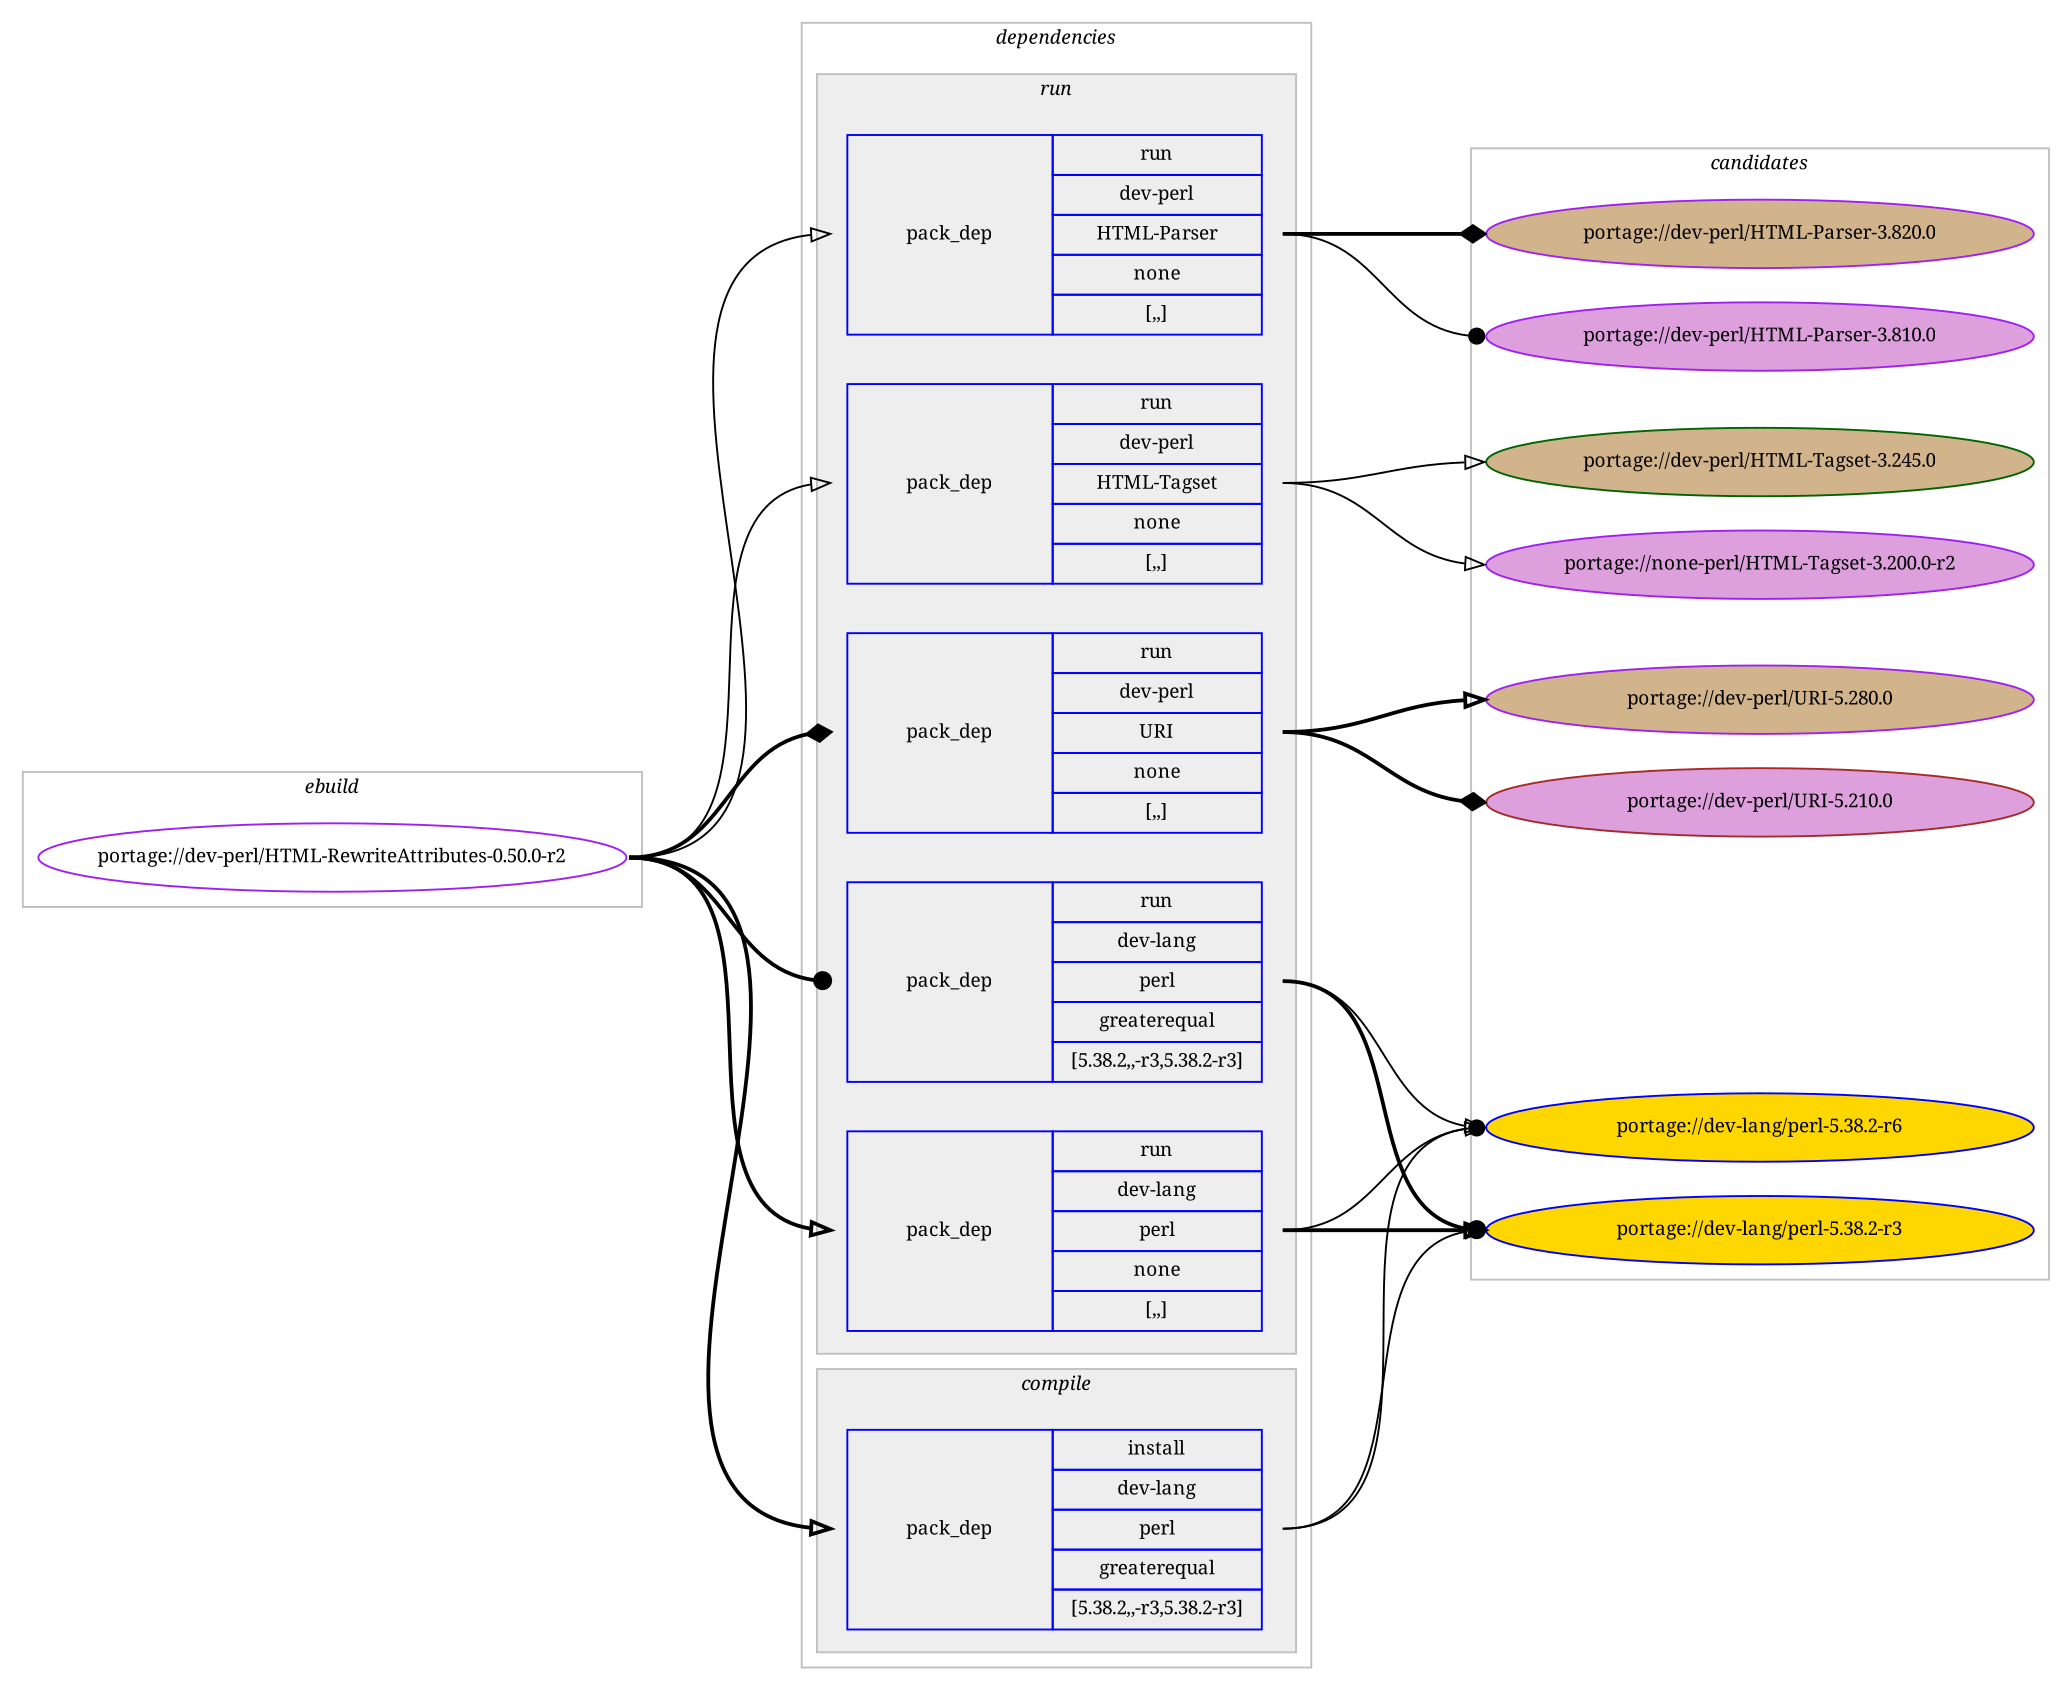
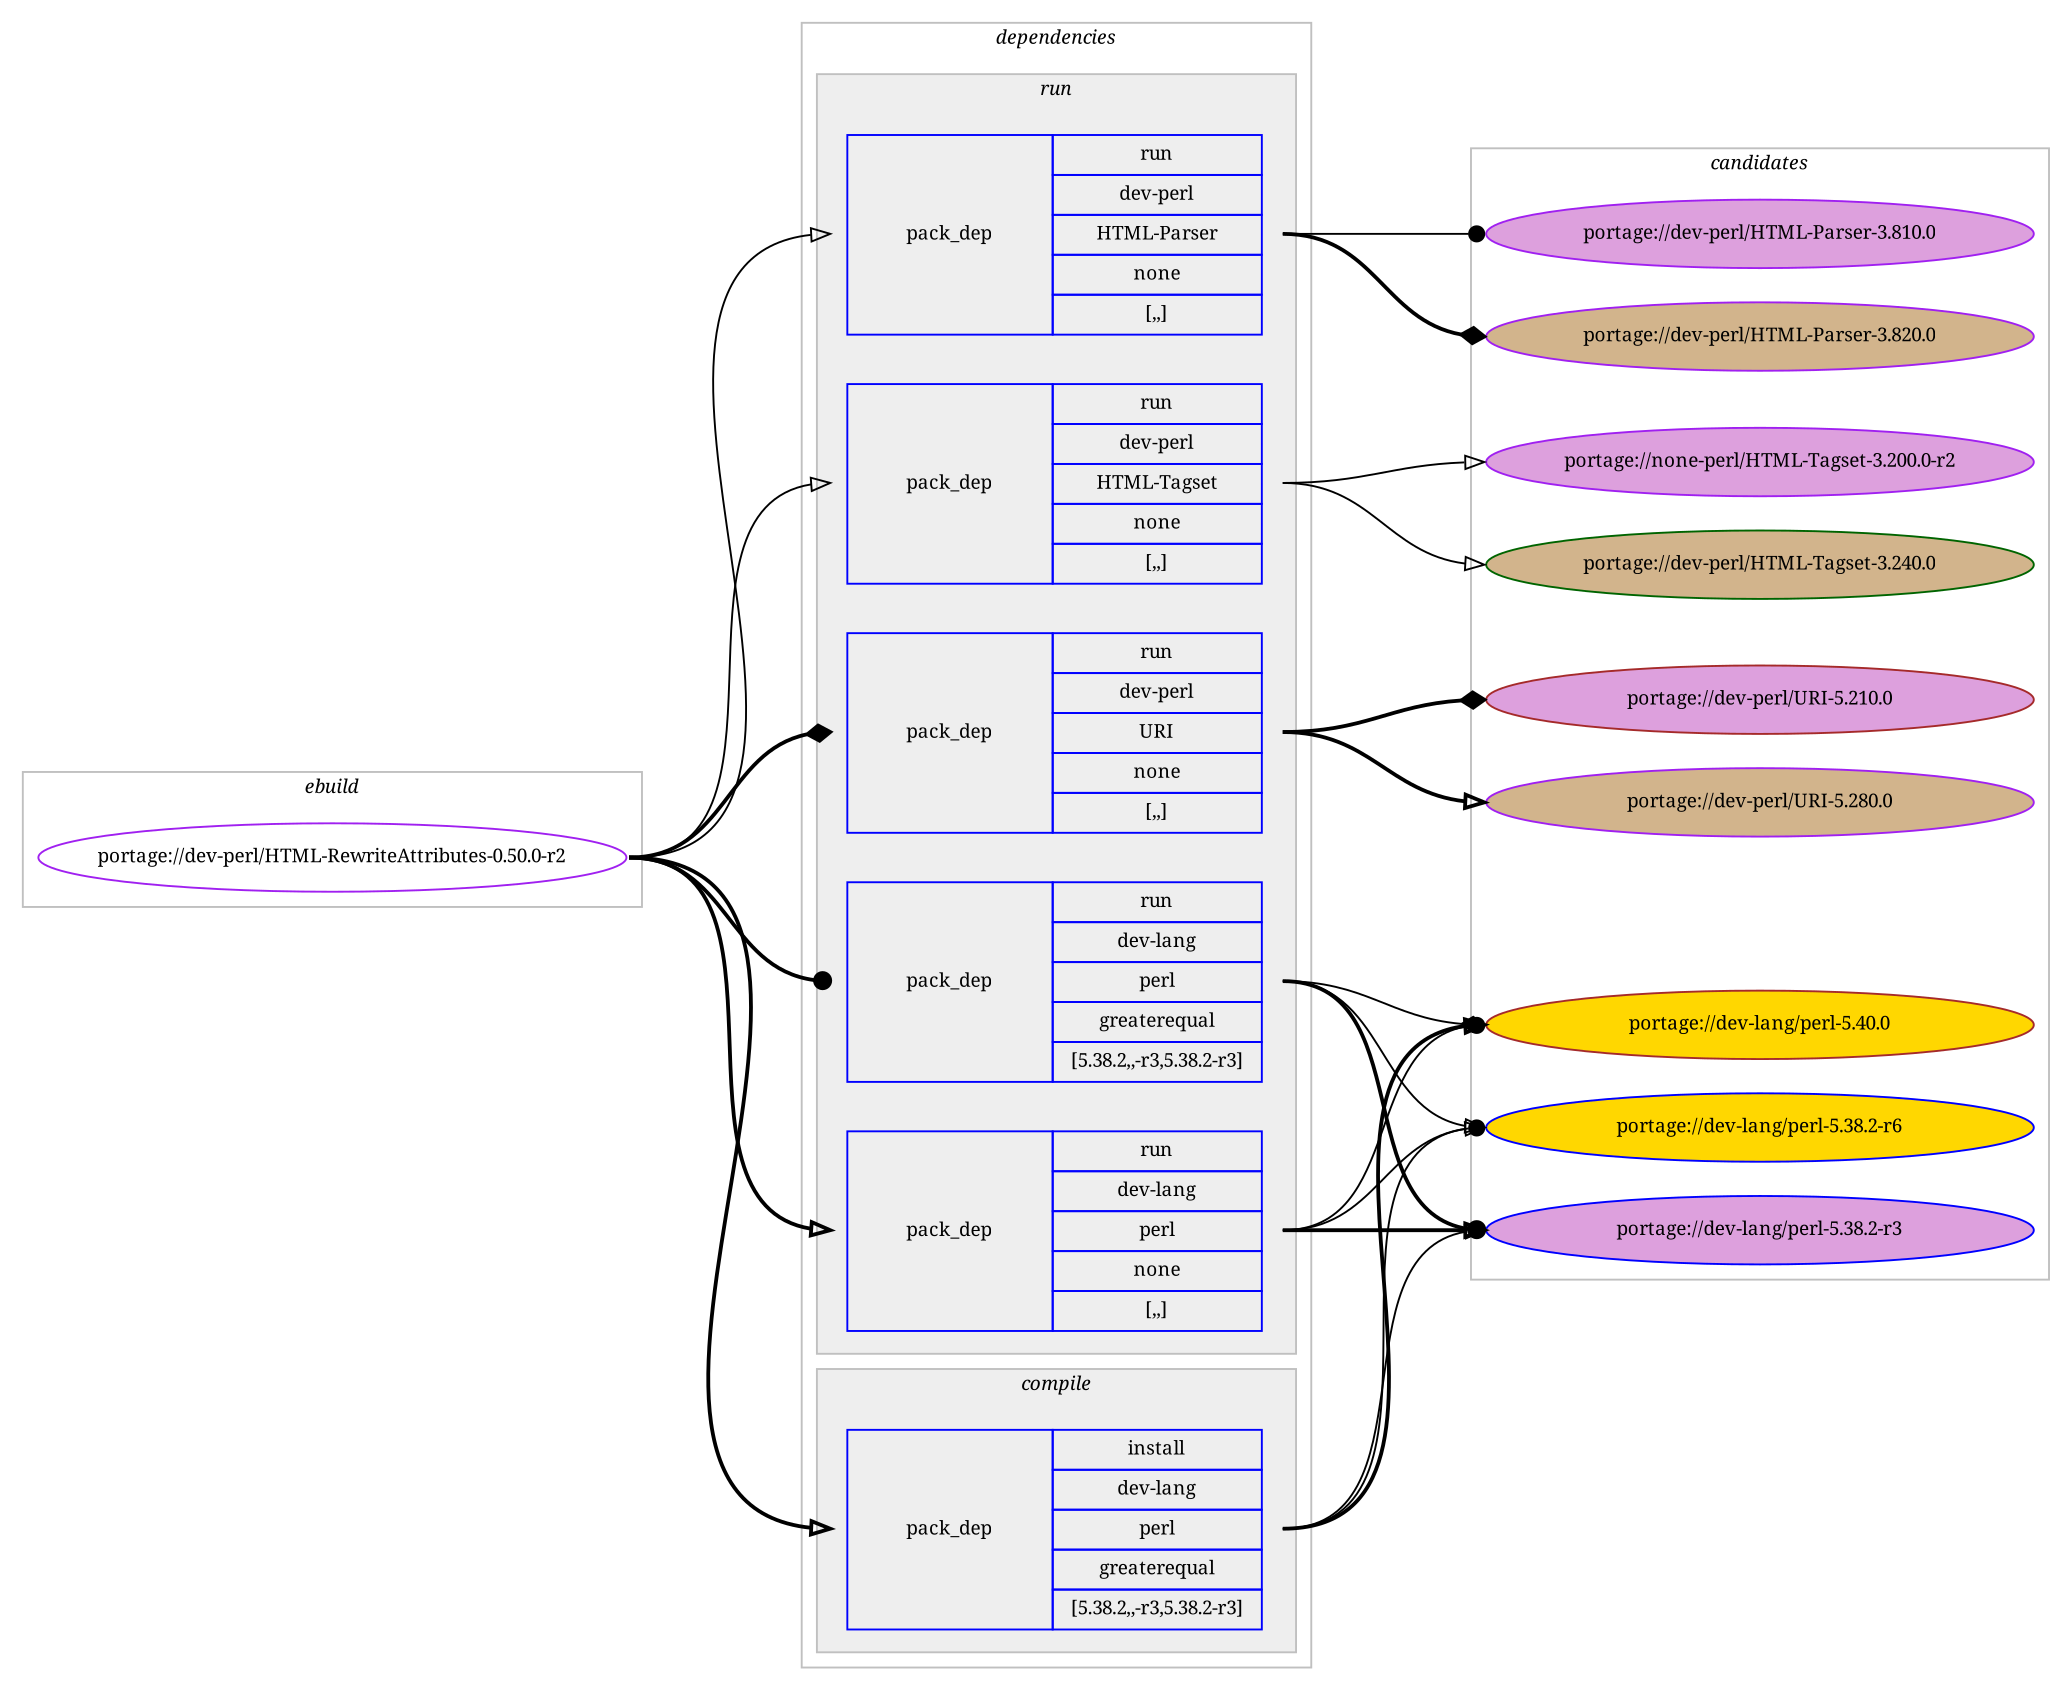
(1760, 462) -> (1760, 565)
none -> (1760, 1025)
(1760, 1230) -> (1760, 1230)
